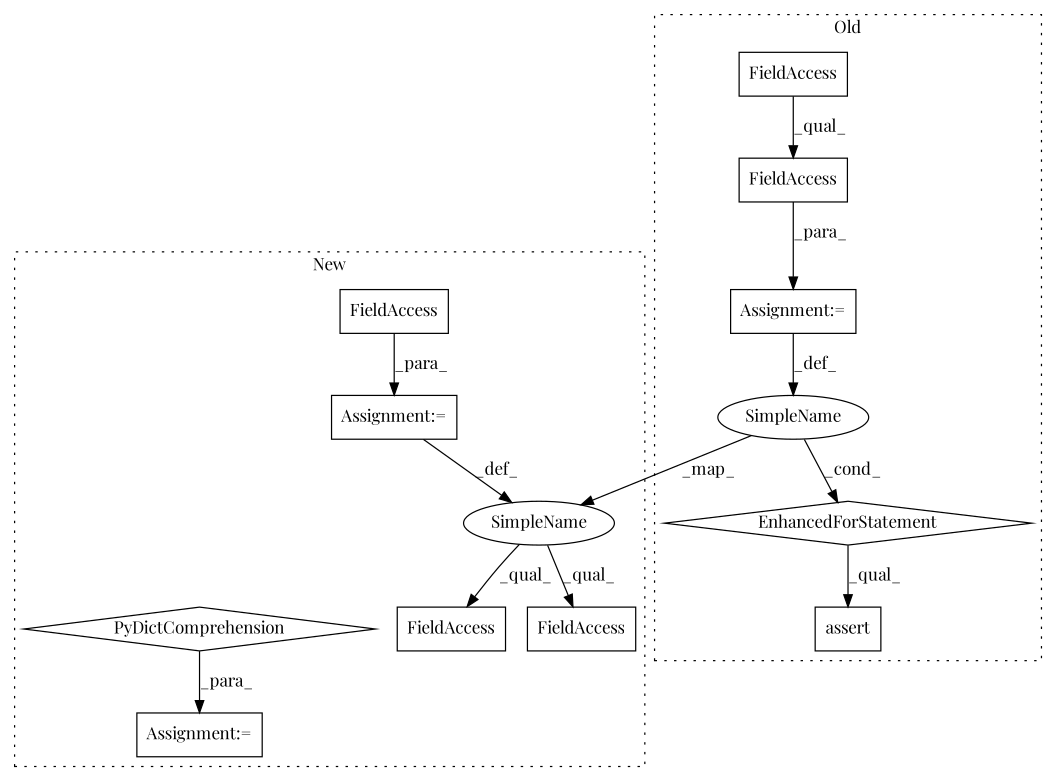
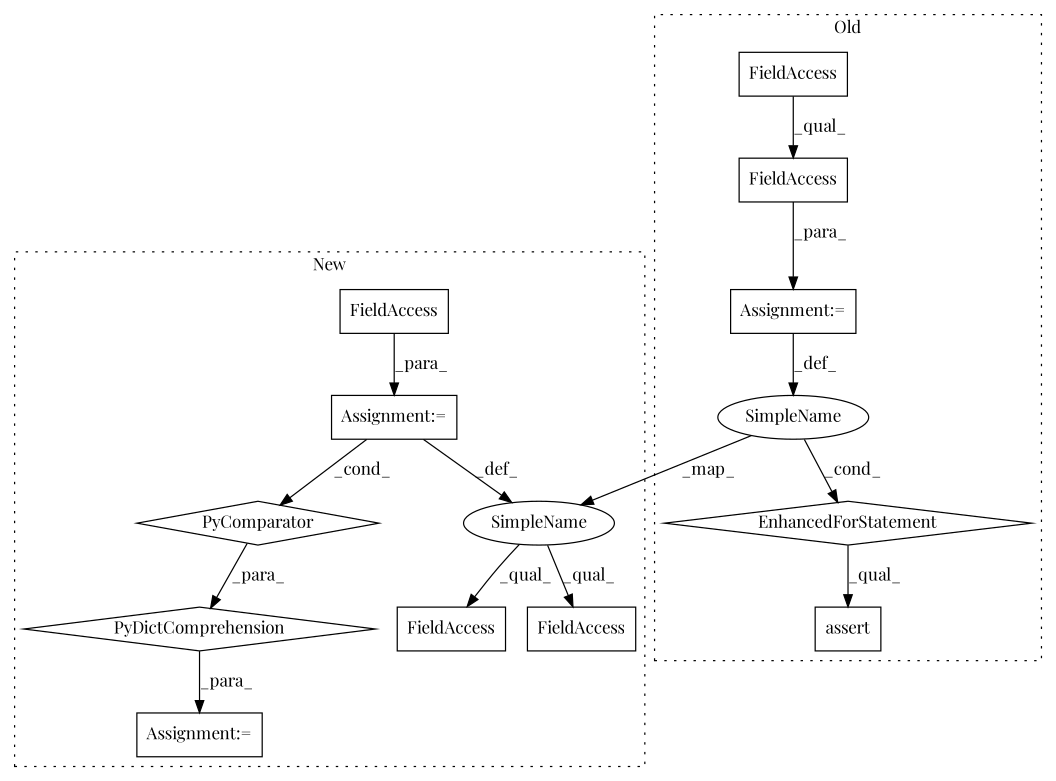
none -> (258, 523)
